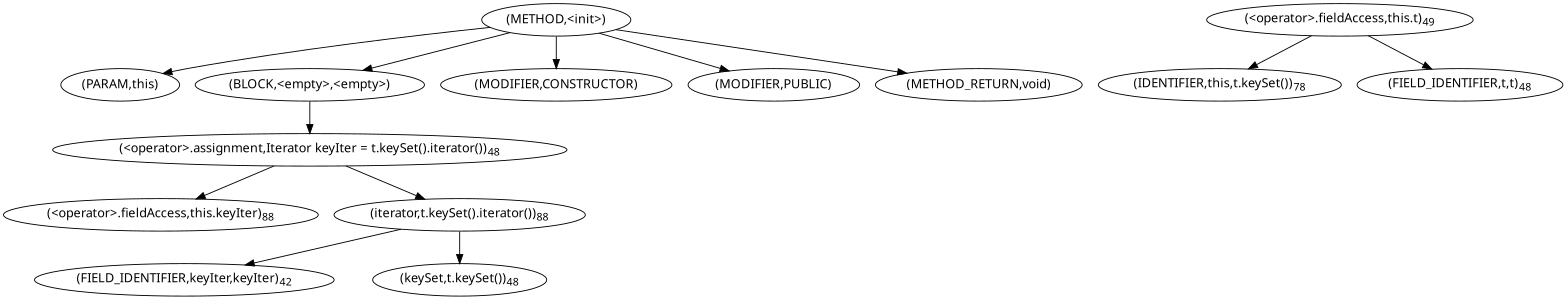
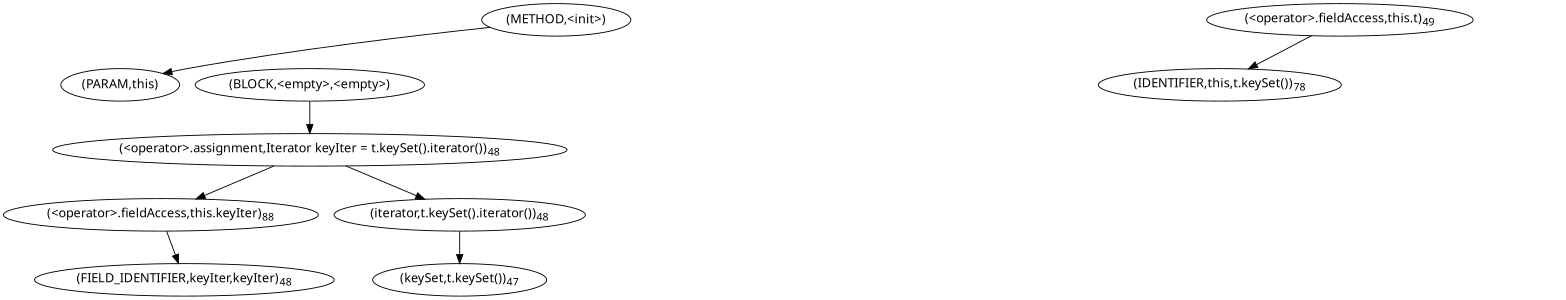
(441, 50) -> none
(556, 85) -> none
(774, 85) -> none
(979, 85) -> none
(1460, 85) -> none
(543, 214) -> (543, 214)
(327, 246) -> (171, 243)
(286, 279) -> (286, 279)
(513, 279) -> (513, 279)
